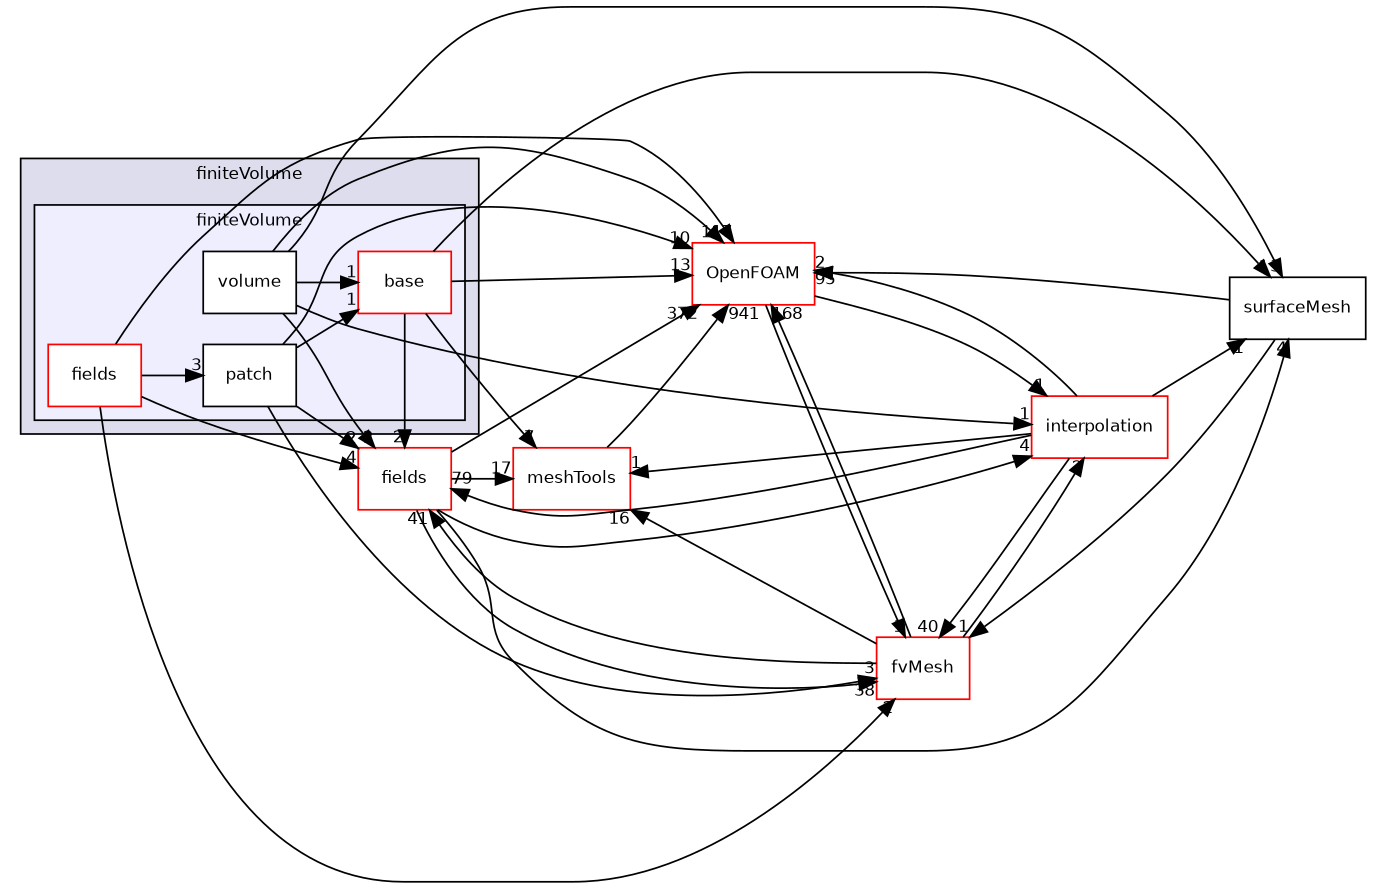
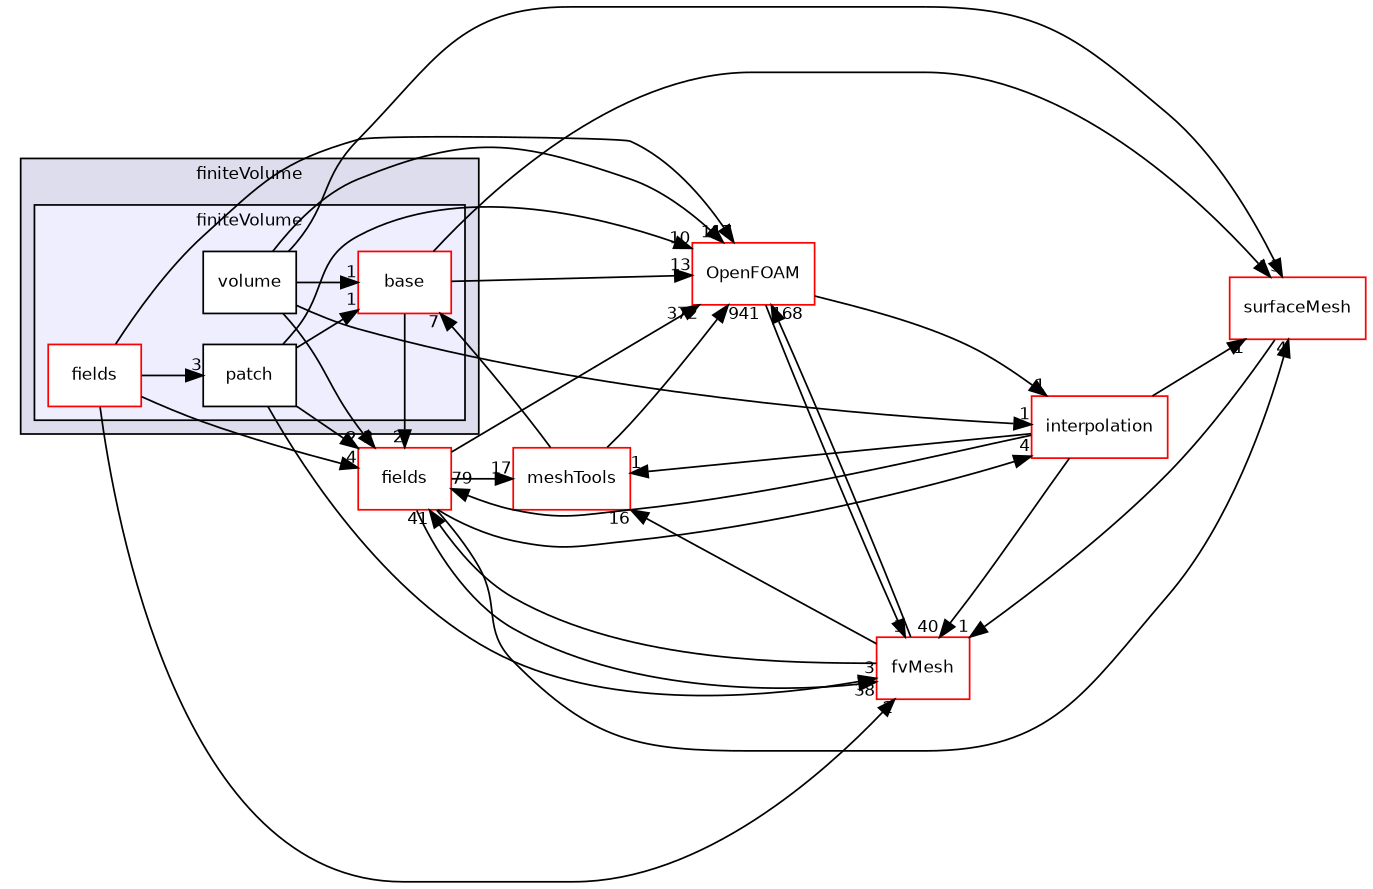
(1031, 280) -> none
(1298, 308) -> (1298, 308)
(965, 313) -> none
(491, 396) -> (502, 386)
(1021, 557) -> none
